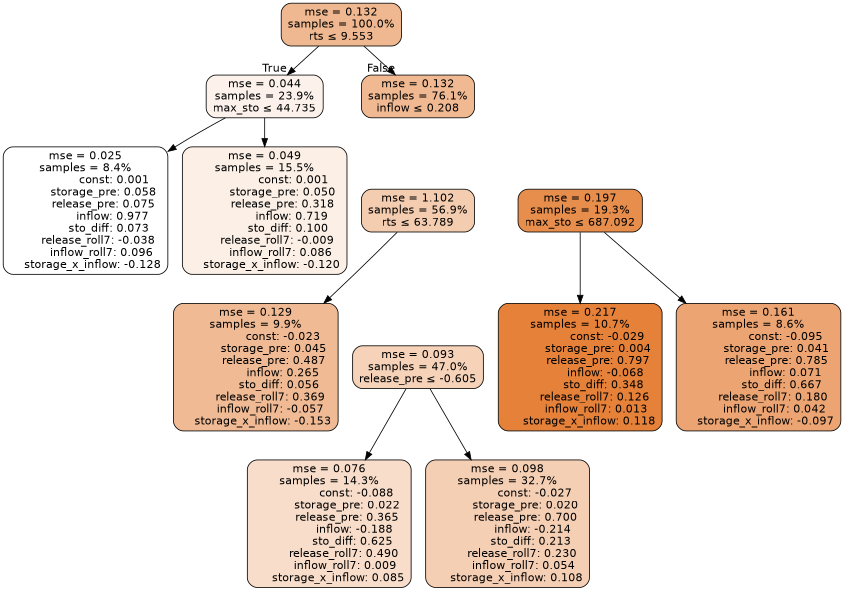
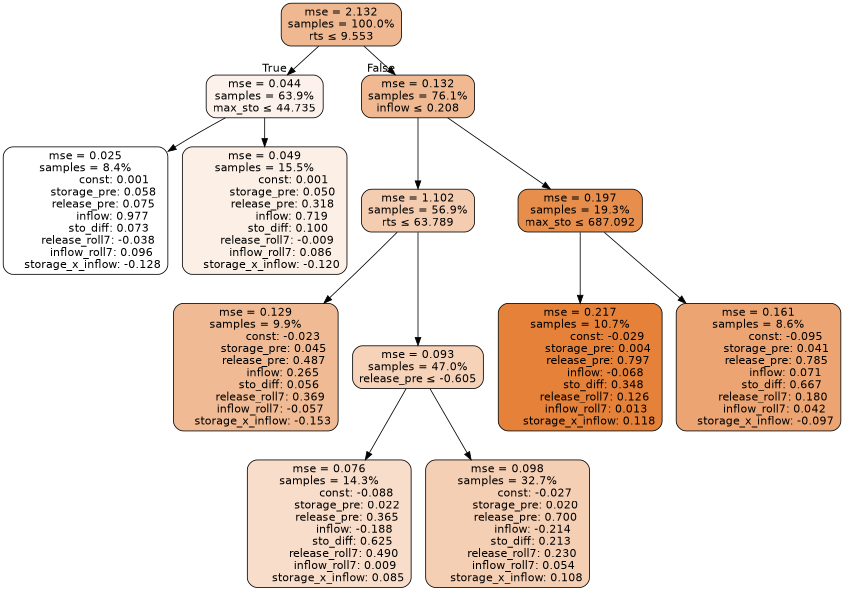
(341, 25) -> (341, 25)
(265, 96) -> (265, 96)
none -> (418, 149)
none -> (496, 151)
none -> (418, 285)
